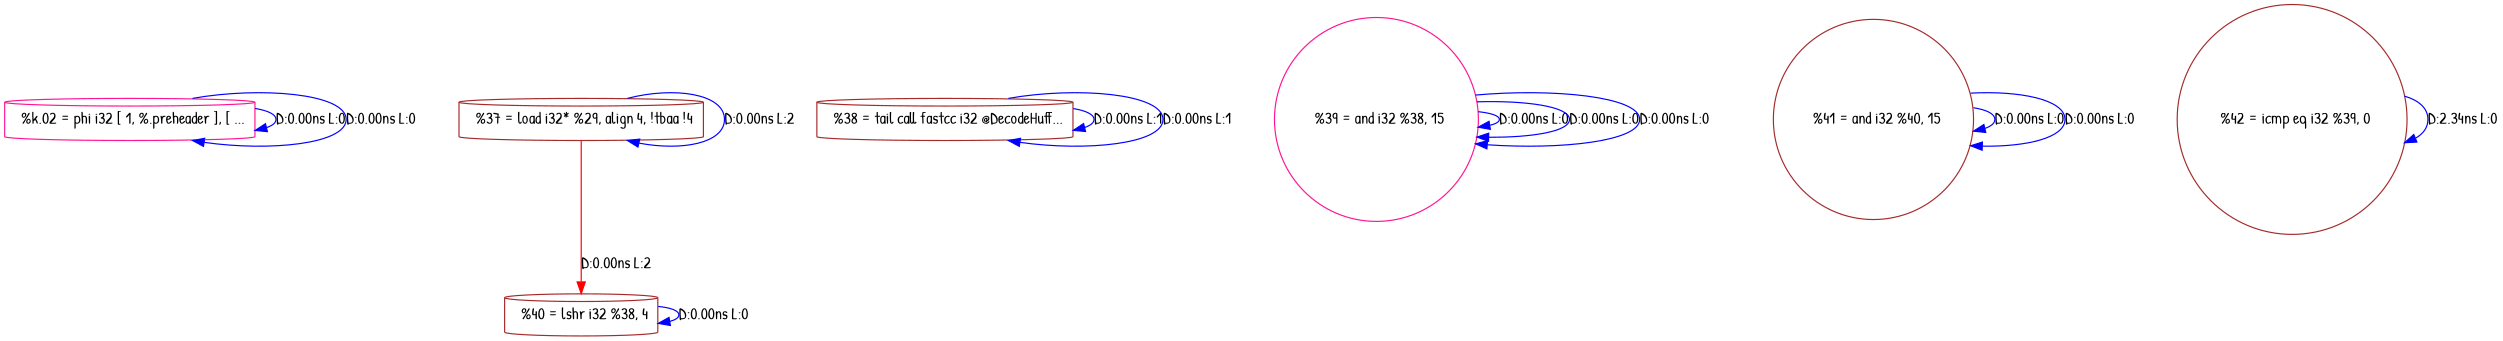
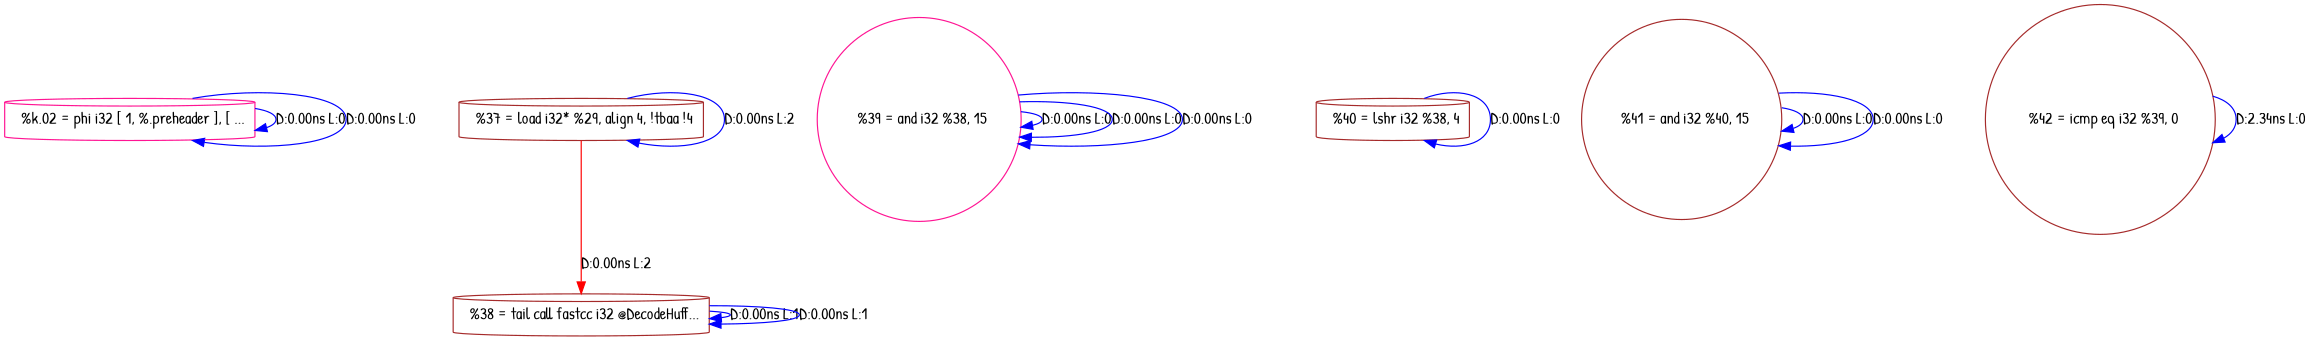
(581, 211) -> (581, 211)
